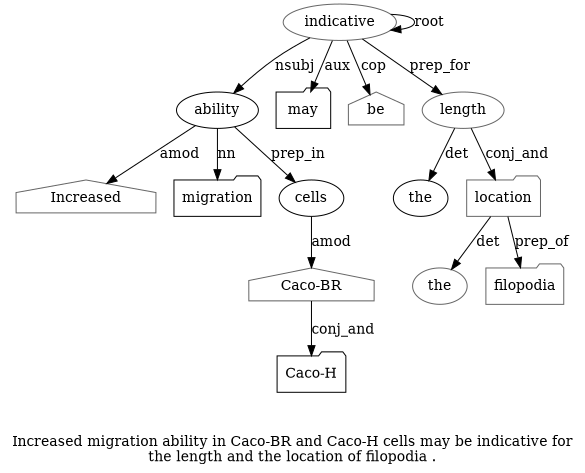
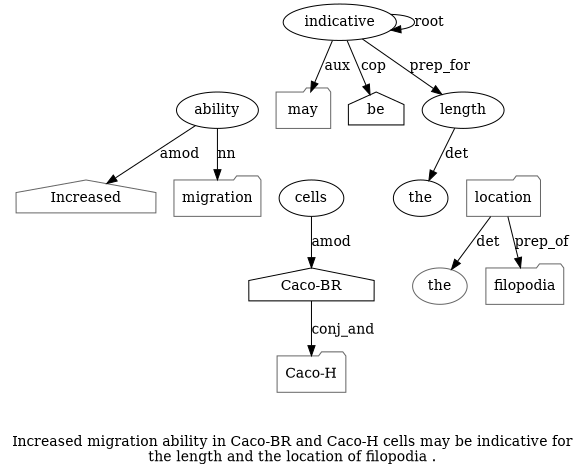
(340, 22) -> (340, 22)
(274, 59) -> none
(303, 110) -> (303, 110)
(376, 110) -> (376, 110)
(463, 110) -> (463, 110)
(481, 149) -> none
(261, 151) -> none
(217, 198) -> (217, 198)
(311, 286) -> (311, 286)
(311, 374) -> (311, 374)
